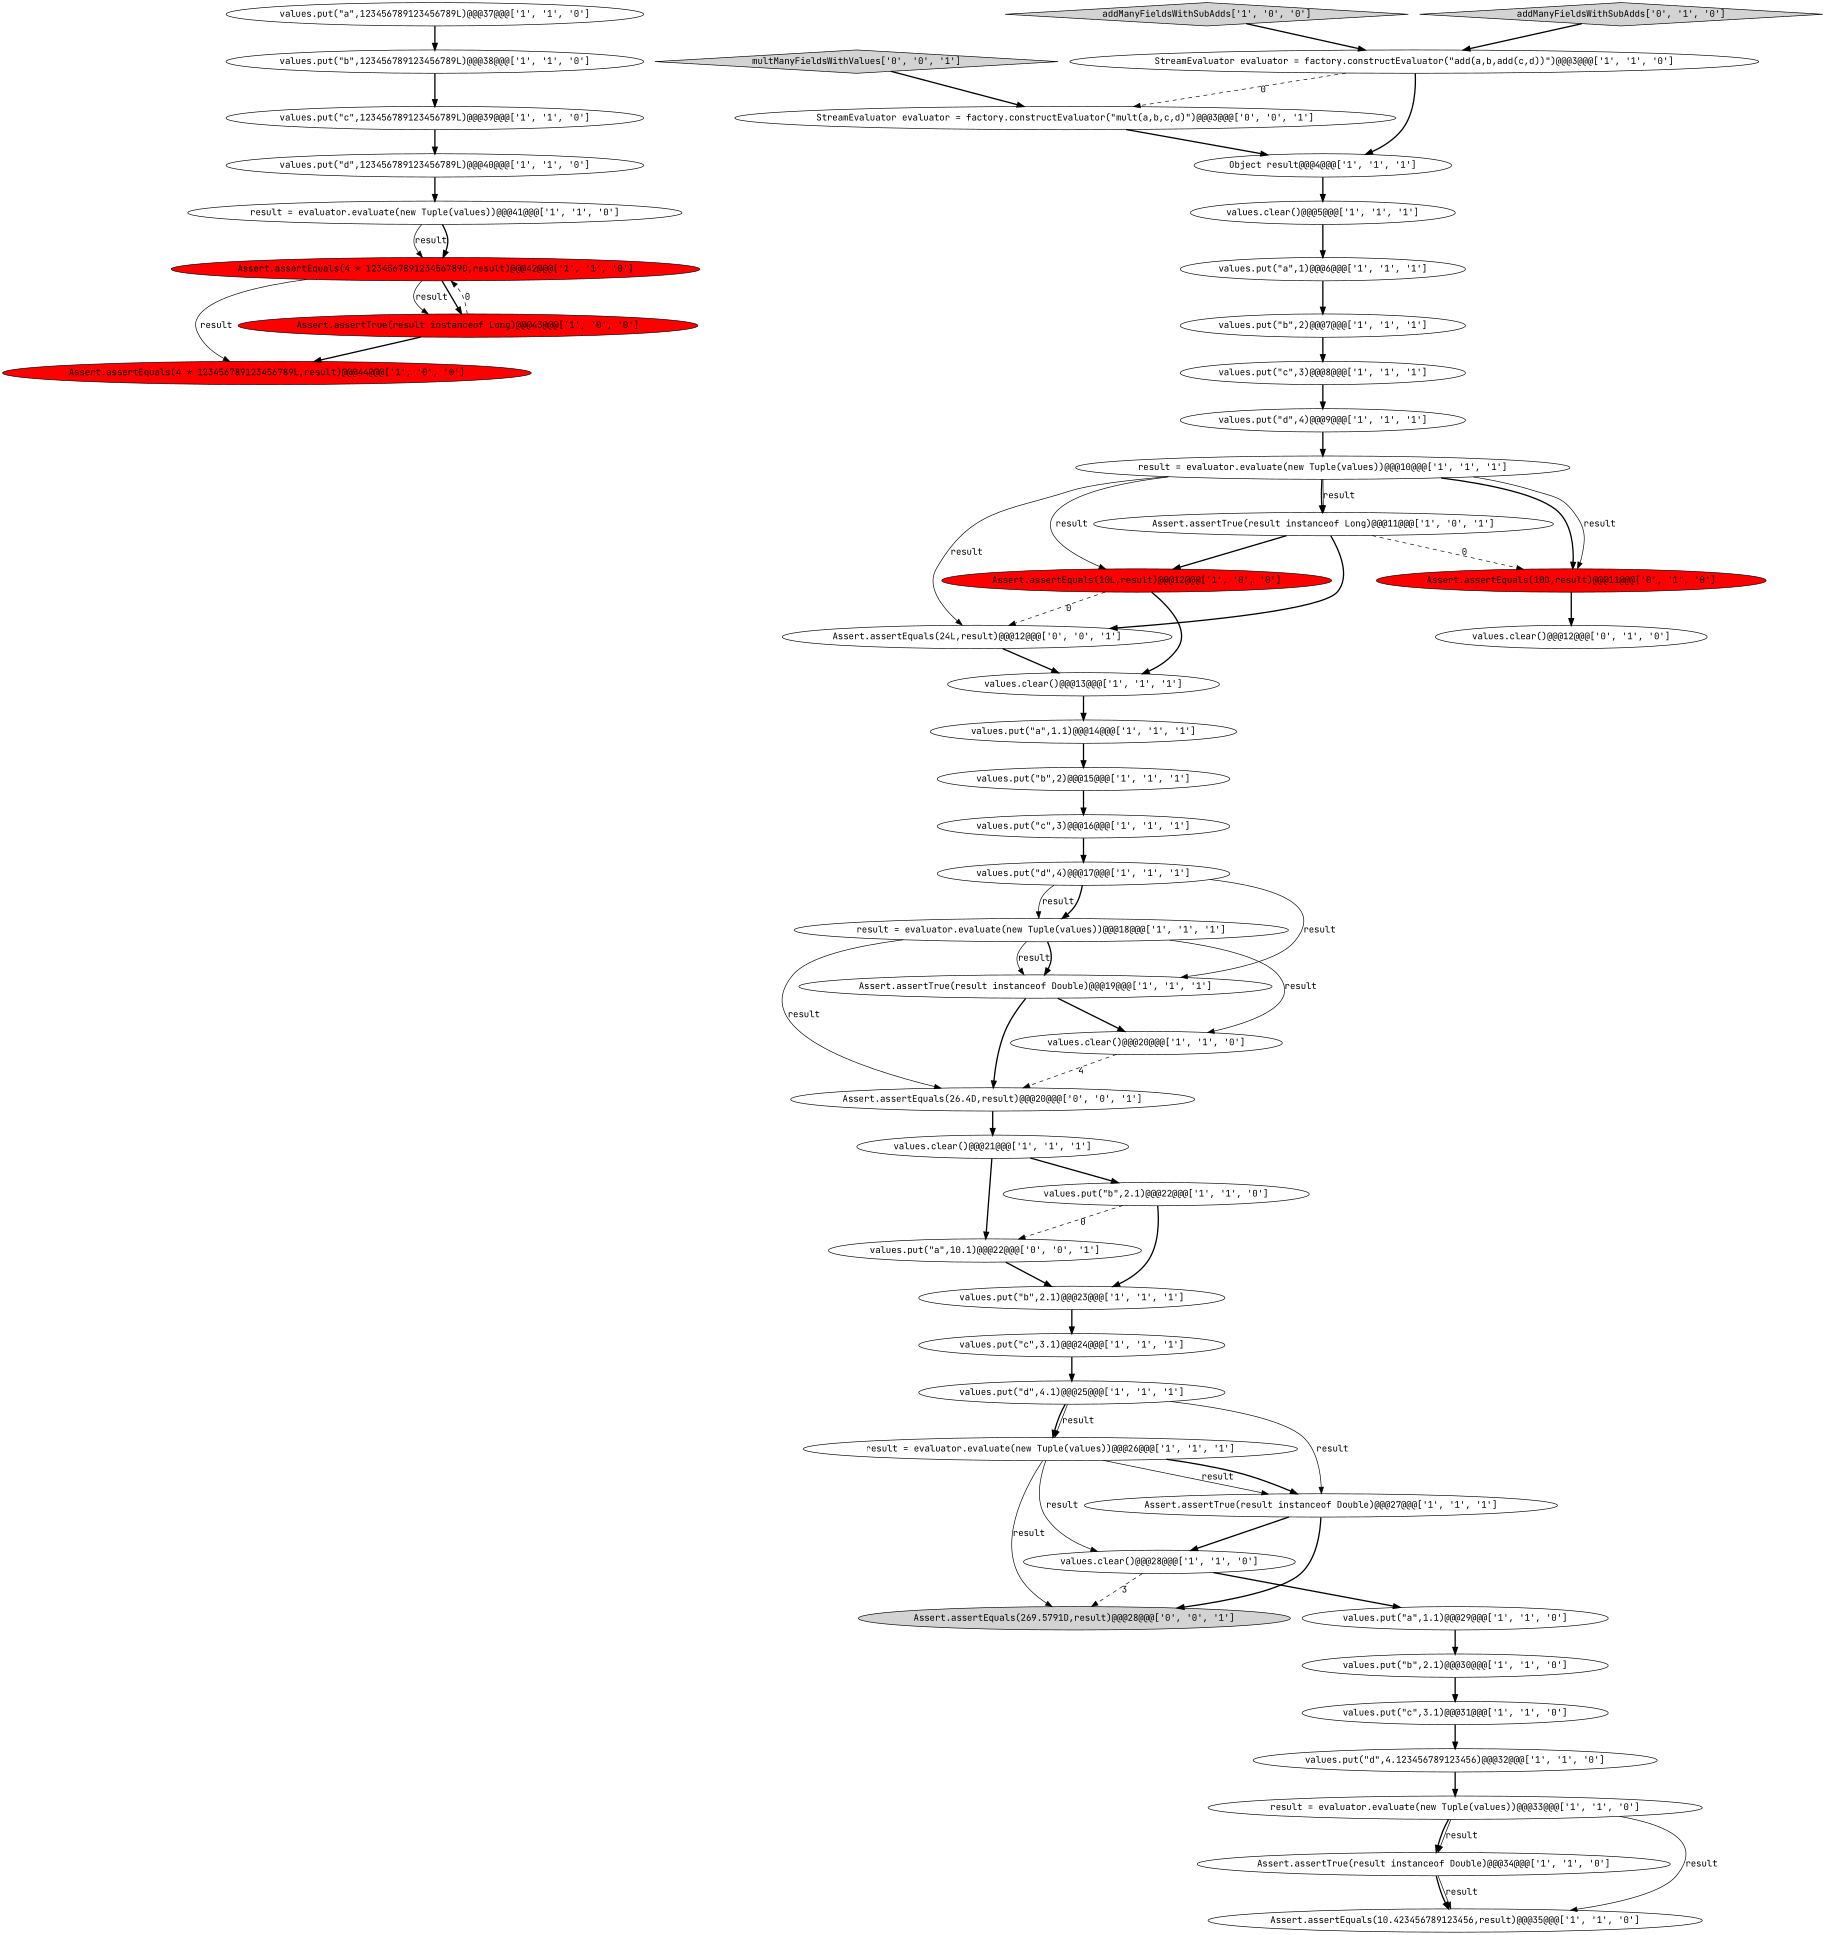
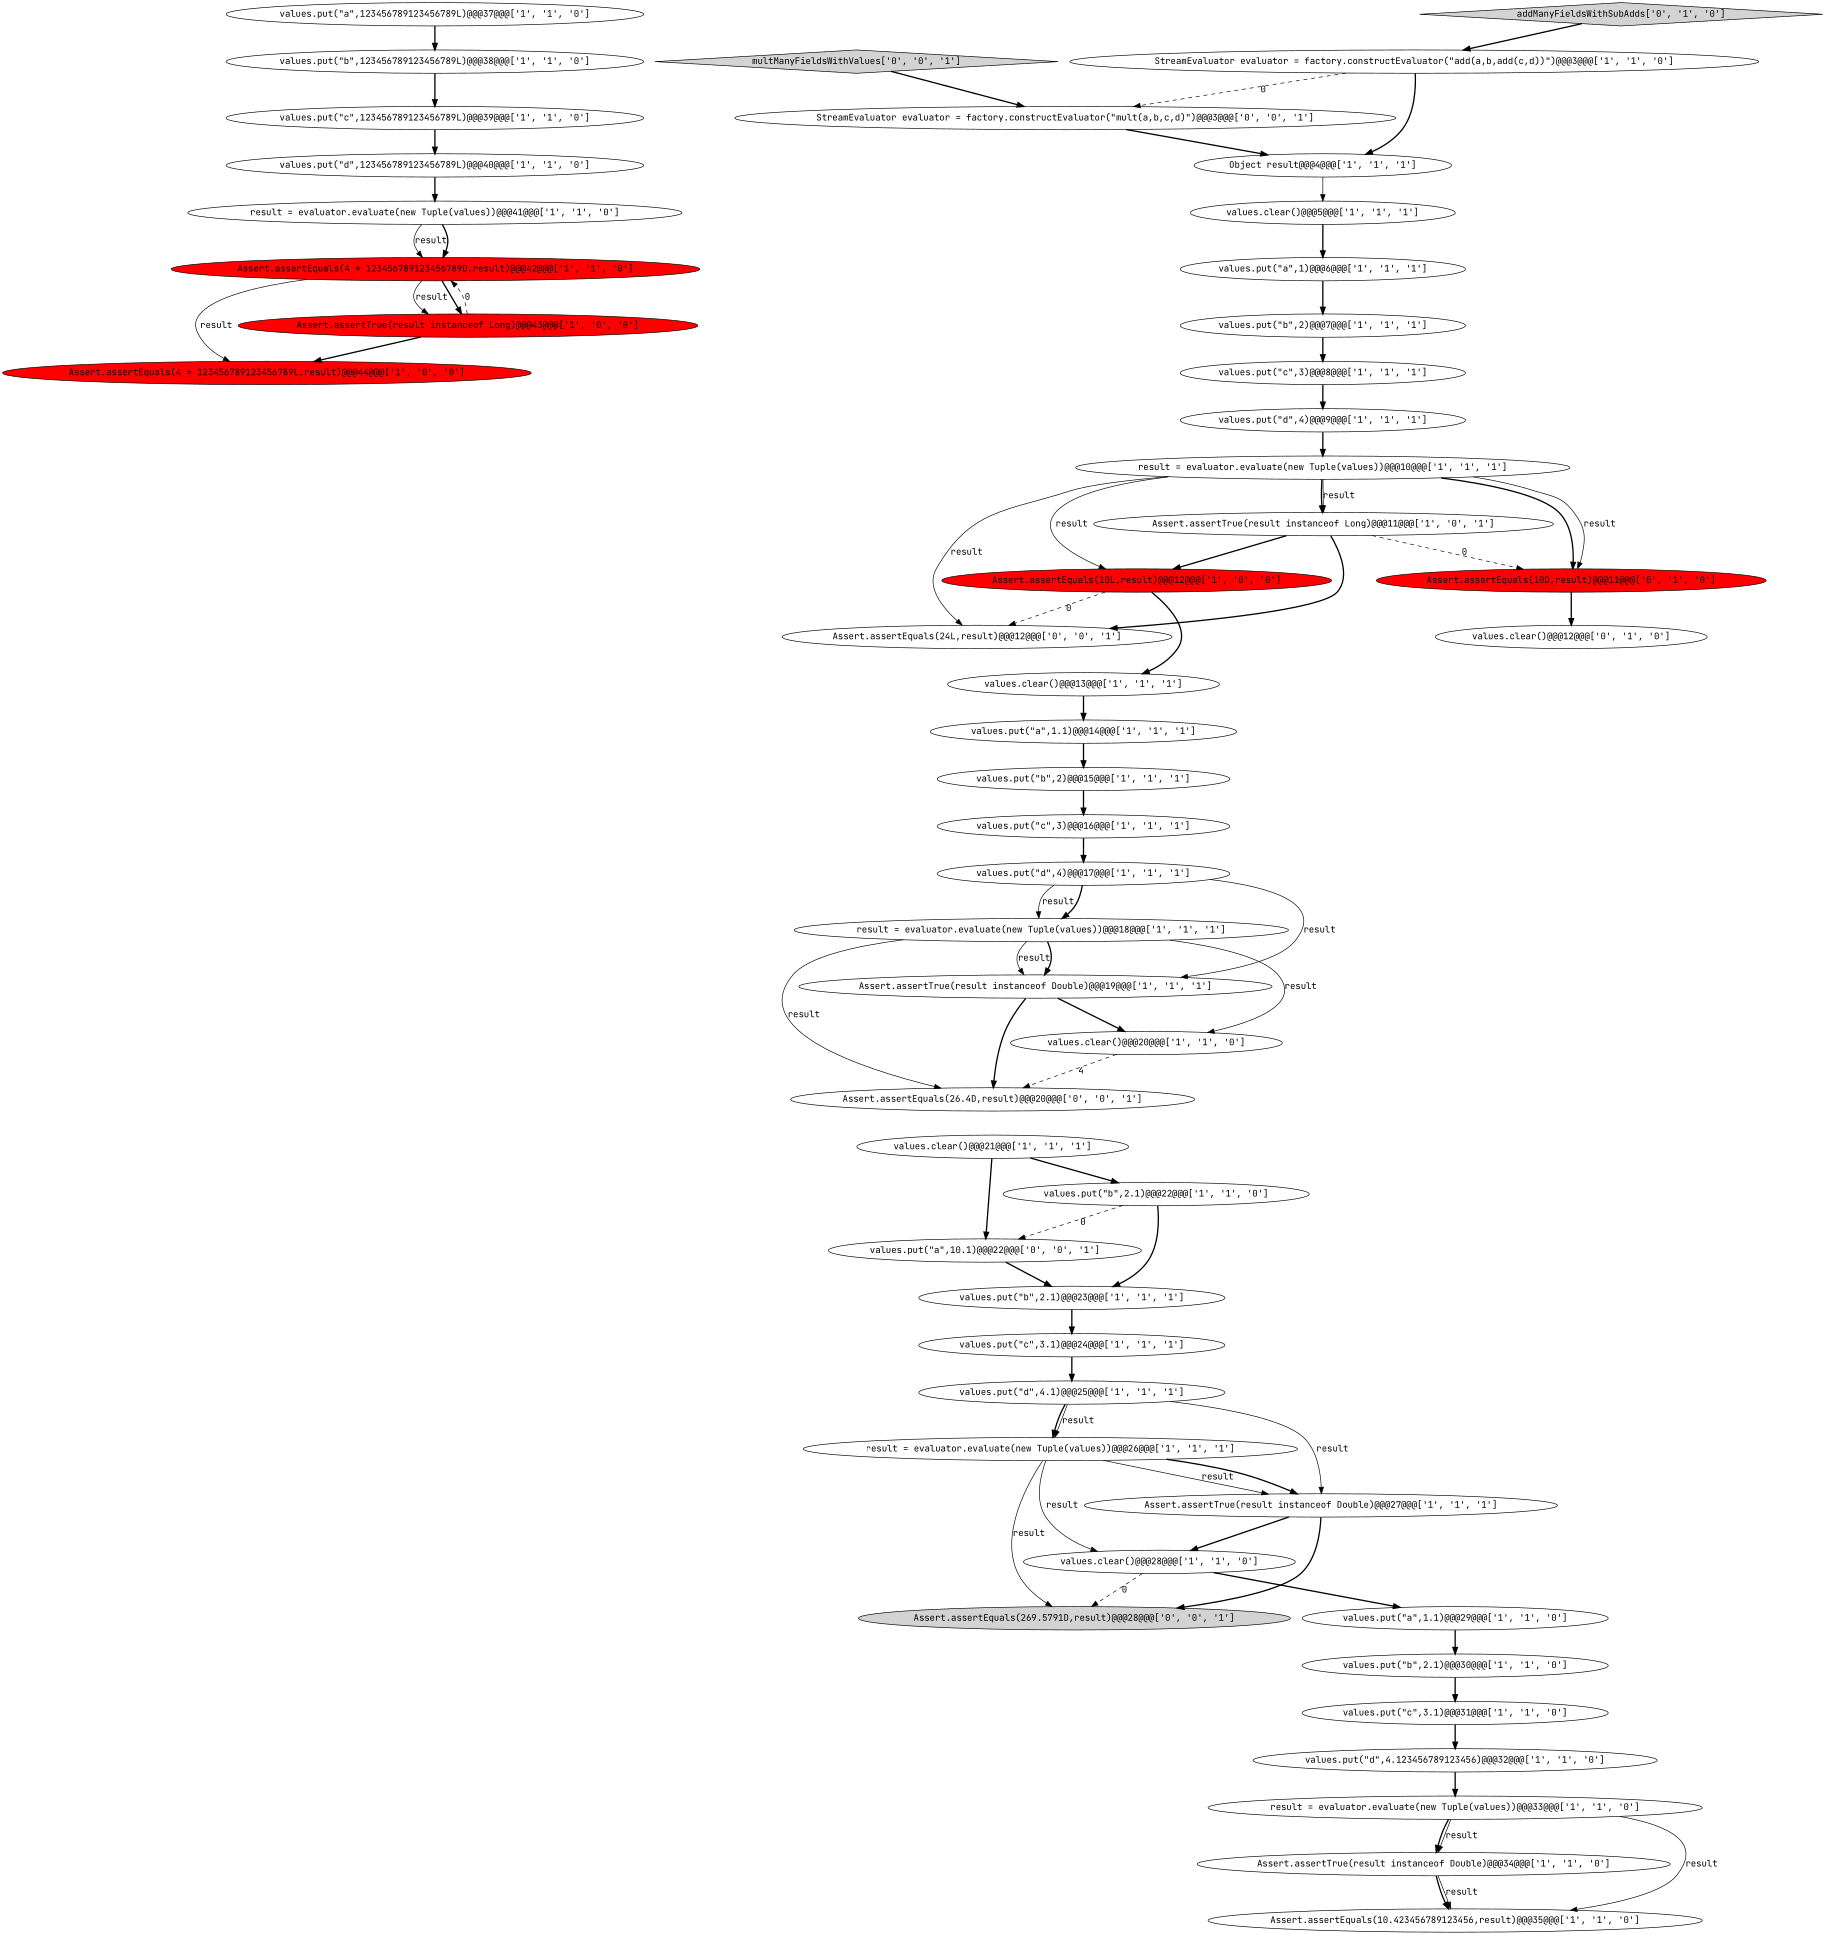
(1207, 14) -> none
(1323, 186) -> (1323, 186)
(1027, 659) -> none
(993, 1120) -> none
(1125, 1590) -> (1125, 1590)
